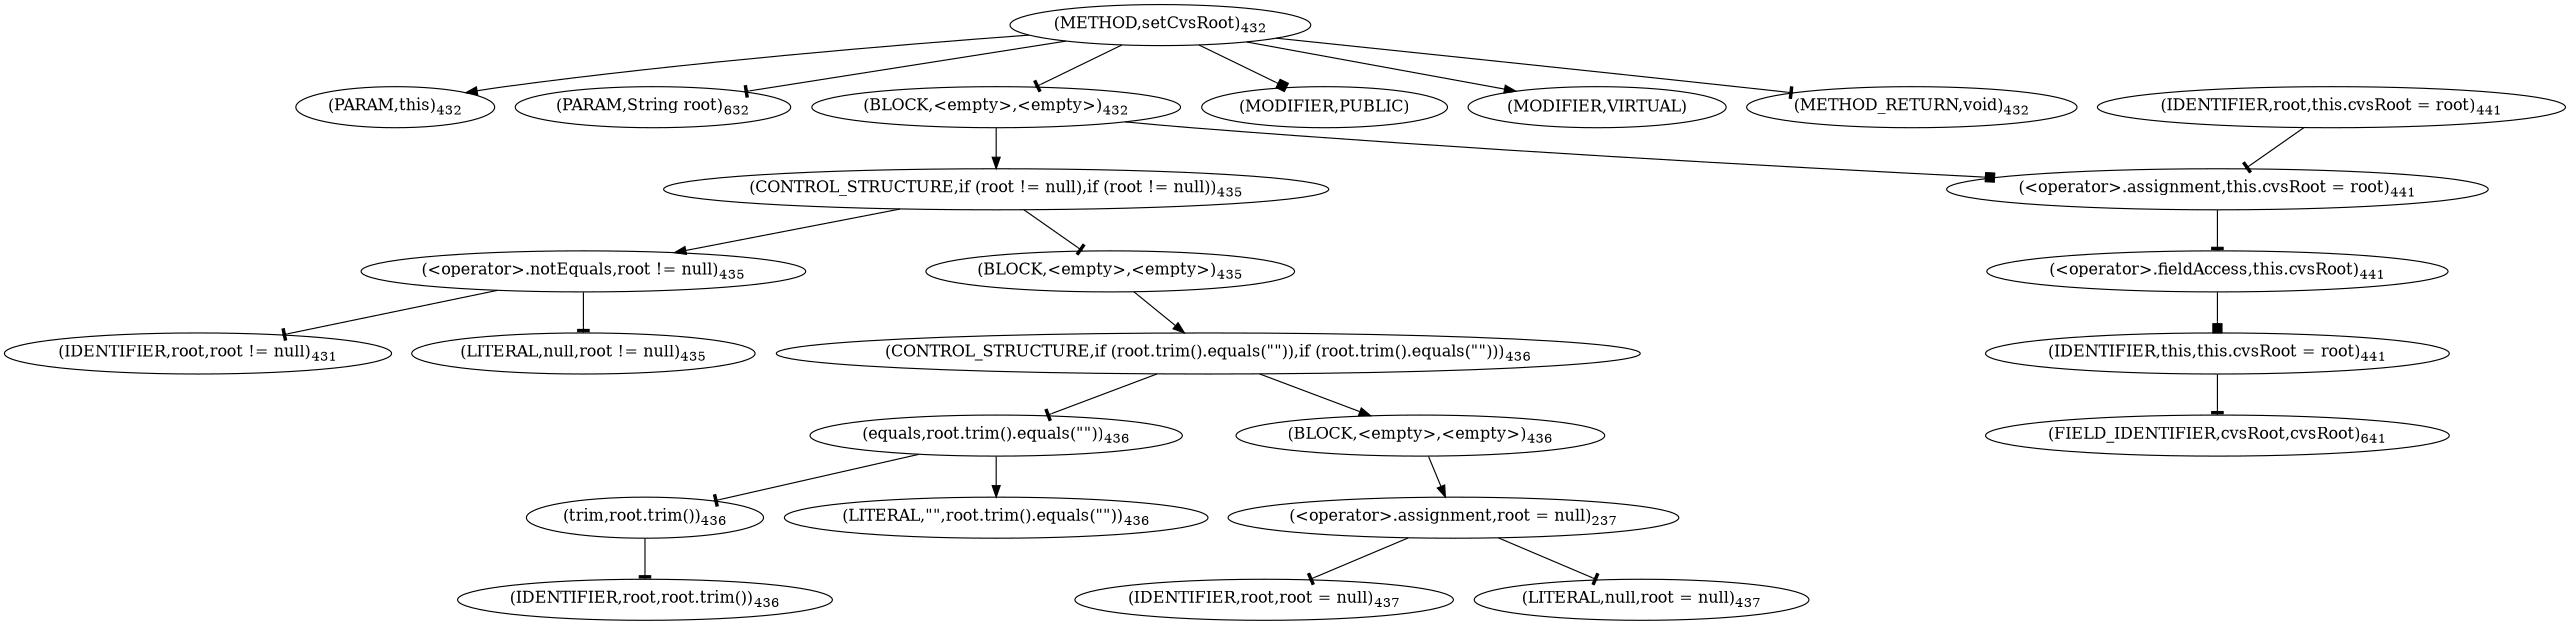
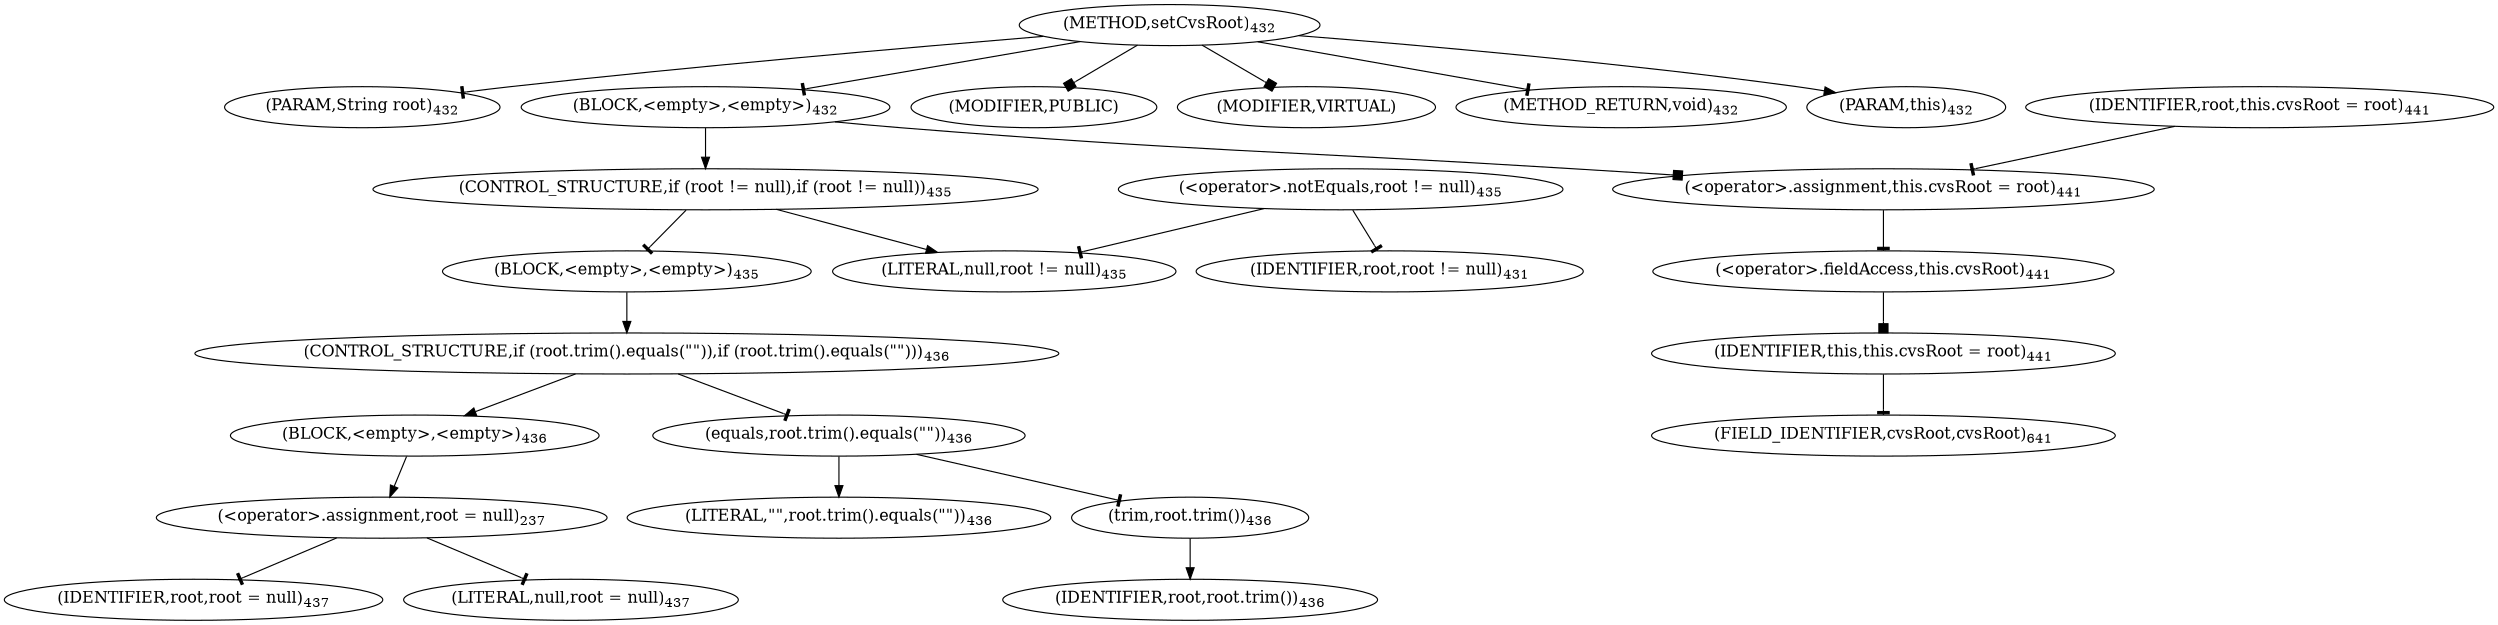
(1376, 66) -> (1233, 63)
(737, 105) -> (446, 105)
(793, 230) -> (851, 229)
(645, 556) -> (1190, 553)
